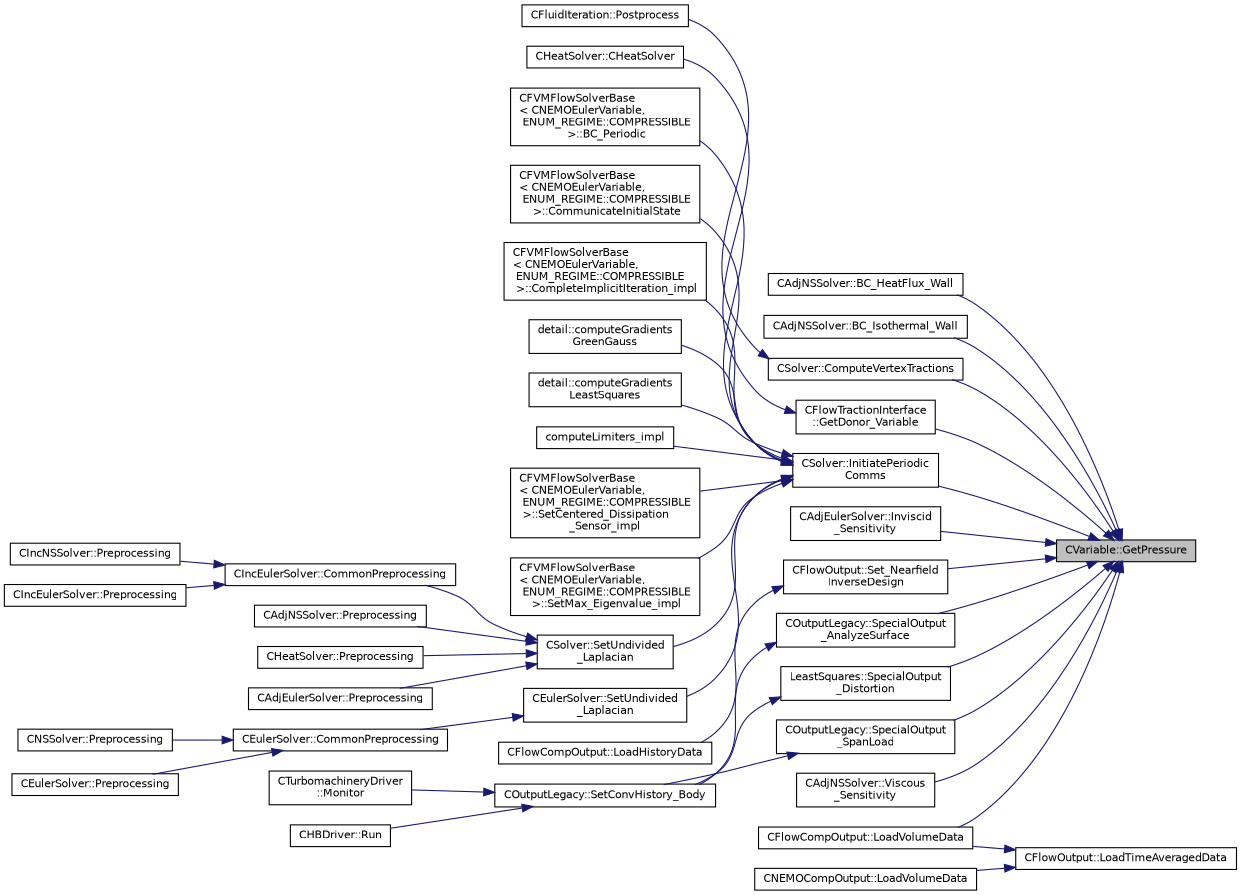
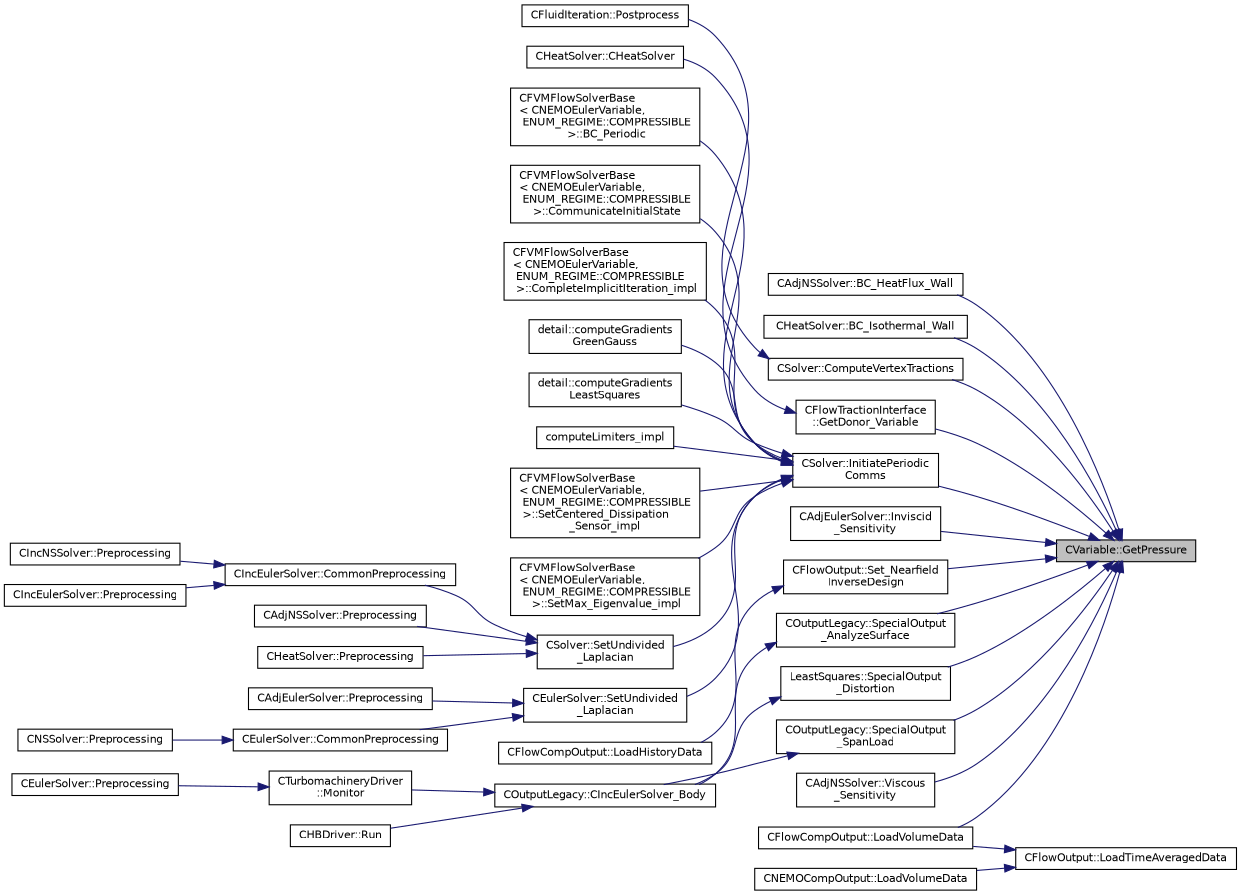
(866, 327) -> (866, 327)
(463, 677) -> (473, 702)
(212, 763) -> (218, 786)
(605, 796) -> (605, 796)
